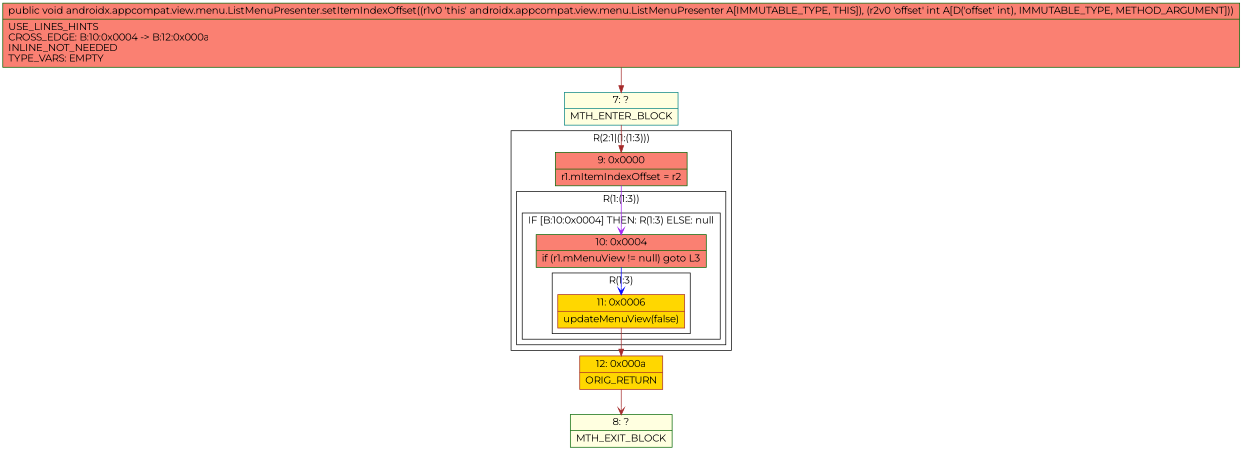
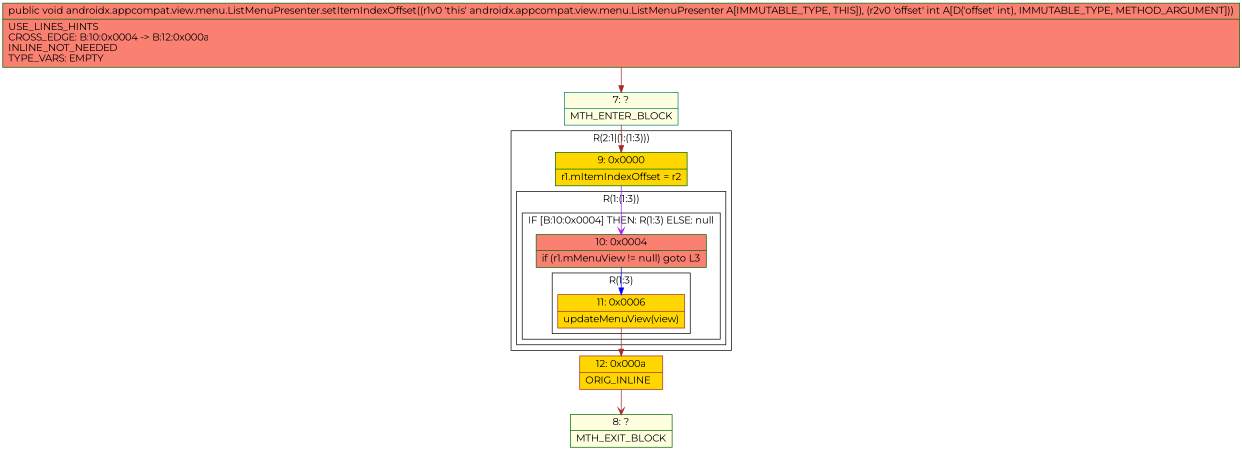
(621, 169) -> (621, 169)
(621, 277) -> (621, 277)
(621, 319) -> (621, 319)
(621, 381) -> (618, 381)
